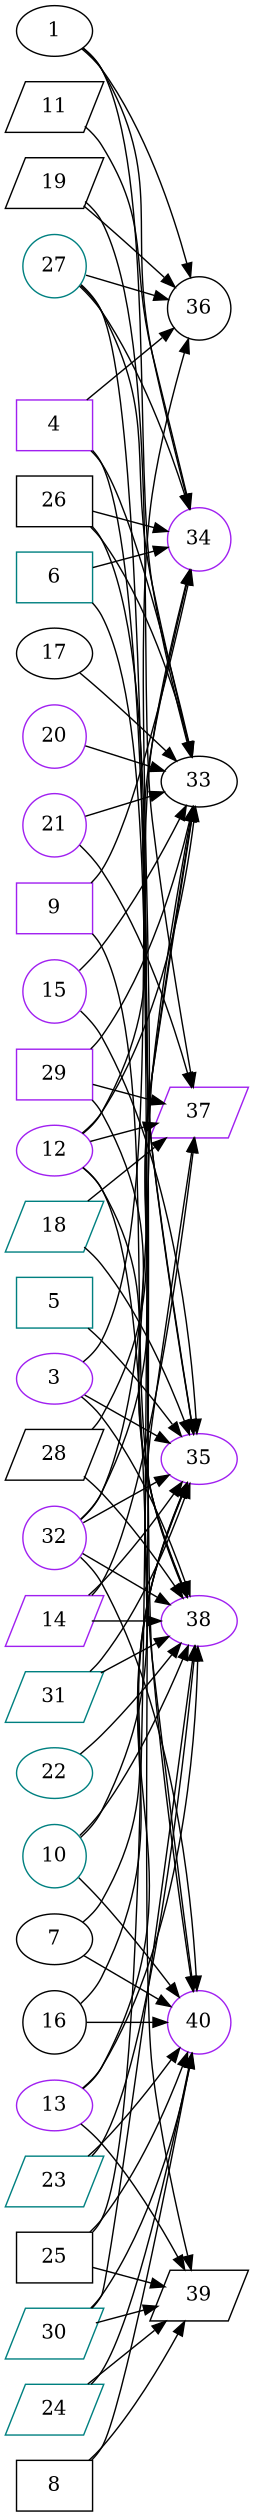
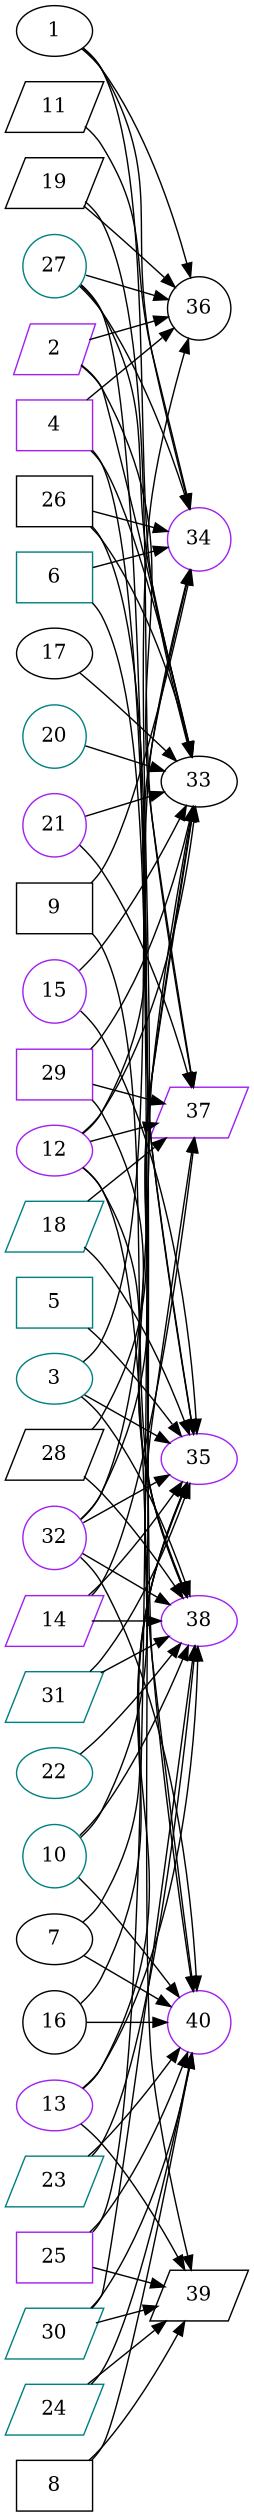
none -> (55, 349)
(55, 737) -> (55, 737)
(55, 908) -> (55, 908)
(55, 1379) -> (55, 1379)
(55, 2258) -> (55, 2258)
